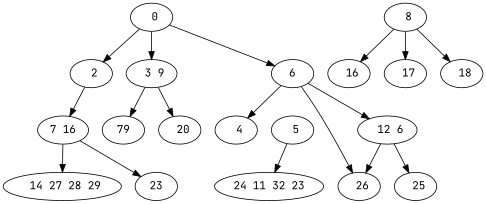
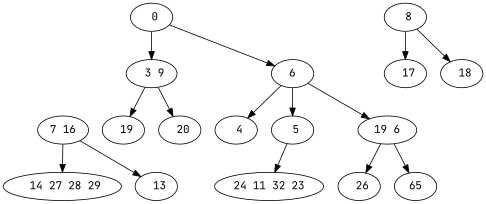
(91, 74) -> none
(349, 74) -> none
(326, 125) -> (293, 98)
(123, 130) -> (123, 130)
(387, 130) -> (387, 130)
(156, 186) -> (156, 186)
(416, 186) -> (416, 186)
